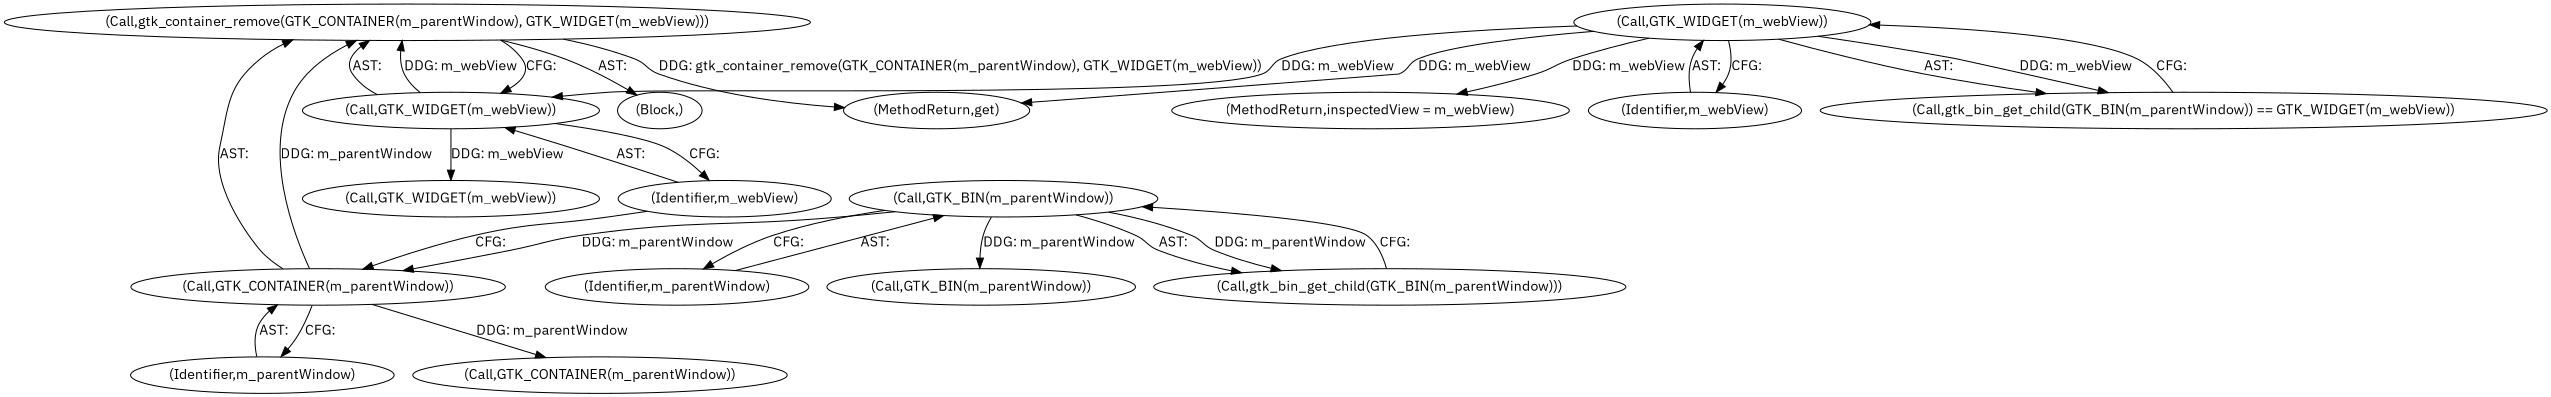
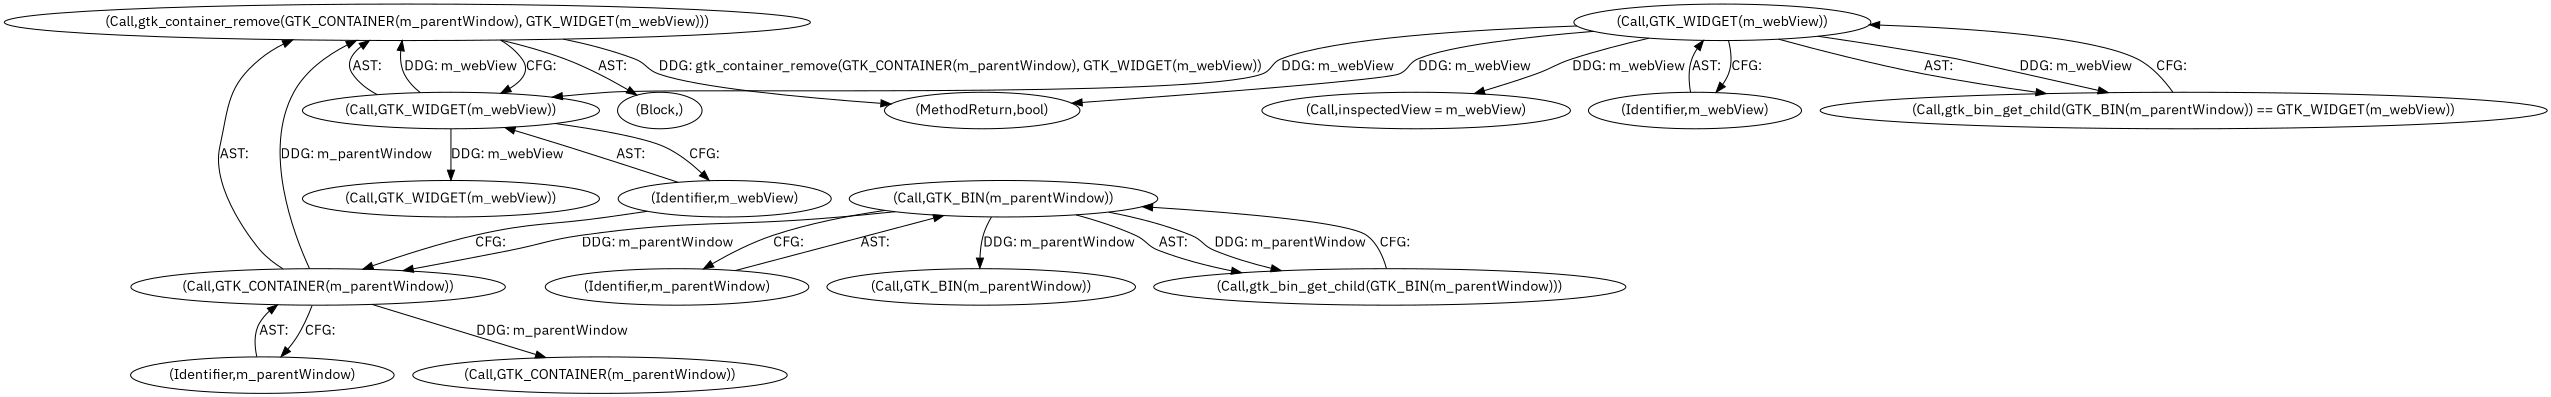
(937, 111) -> (982, 111)
(1371, 111) -> (1416, 111)
